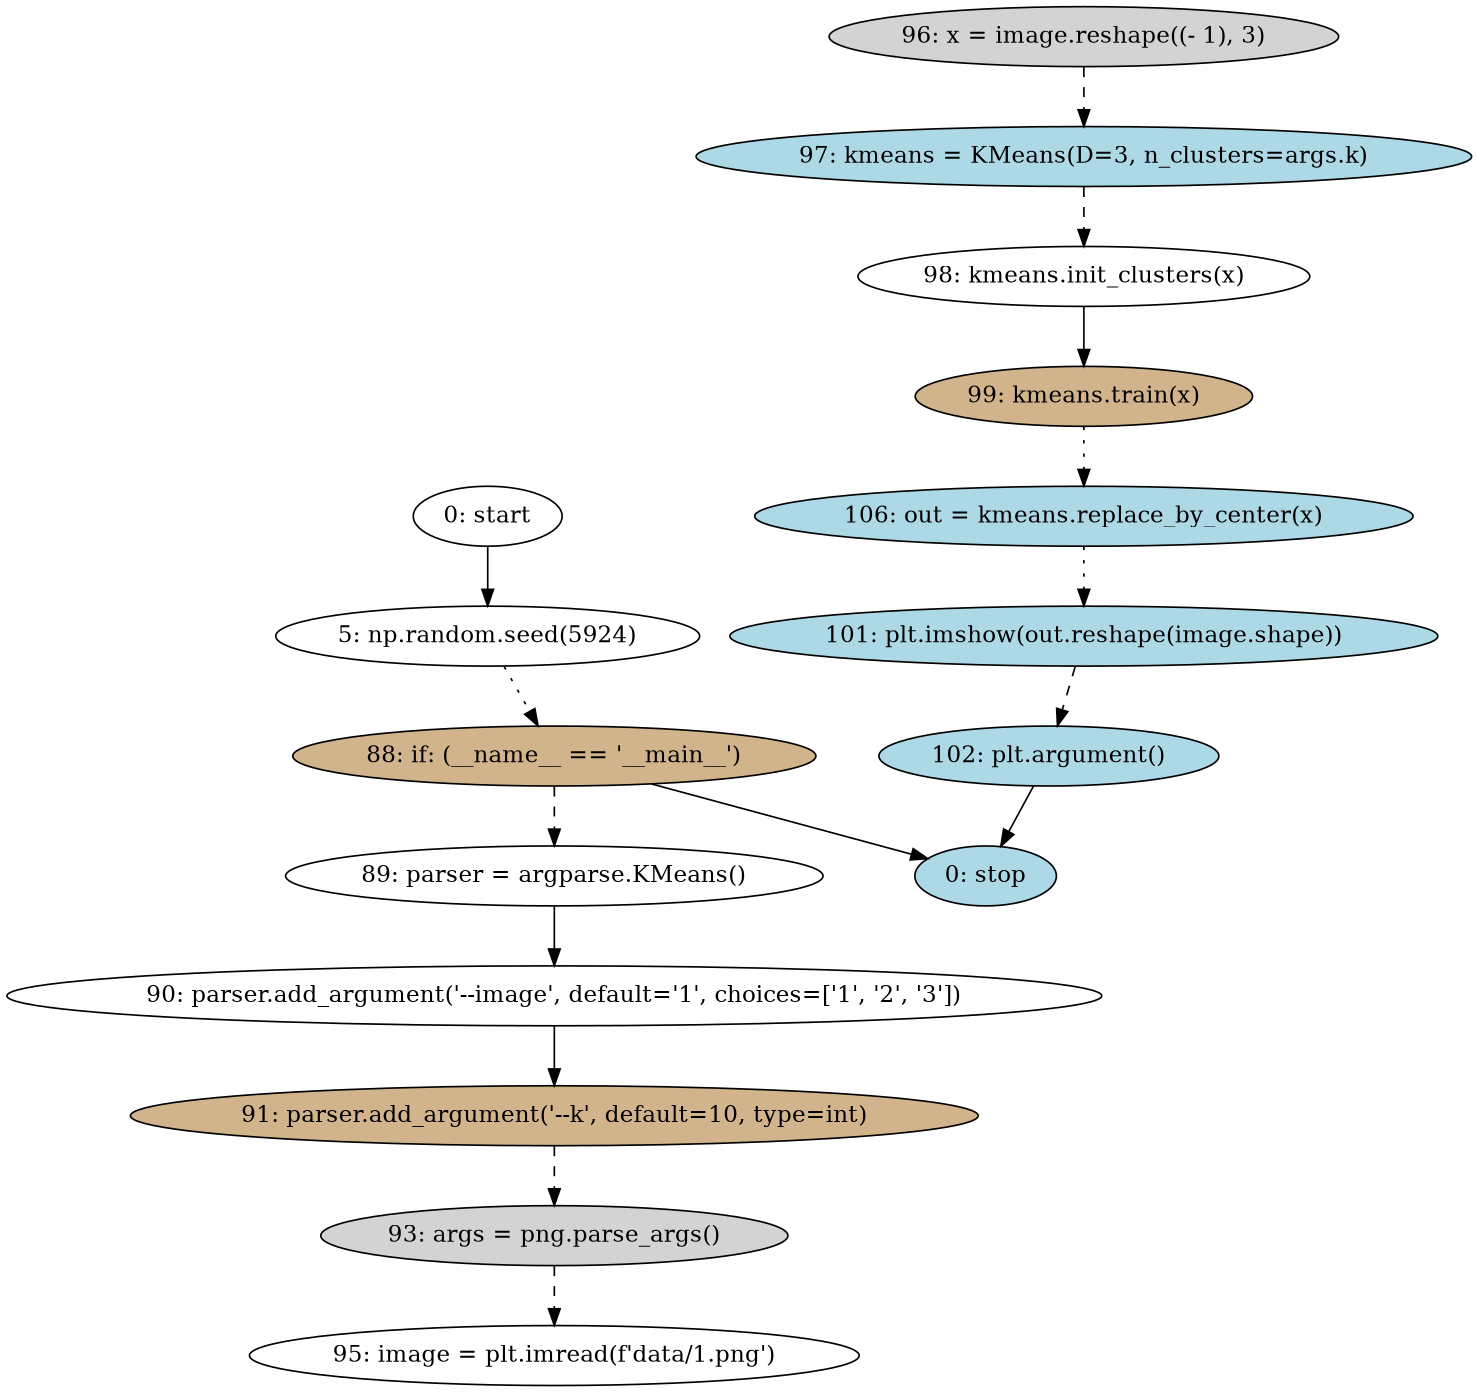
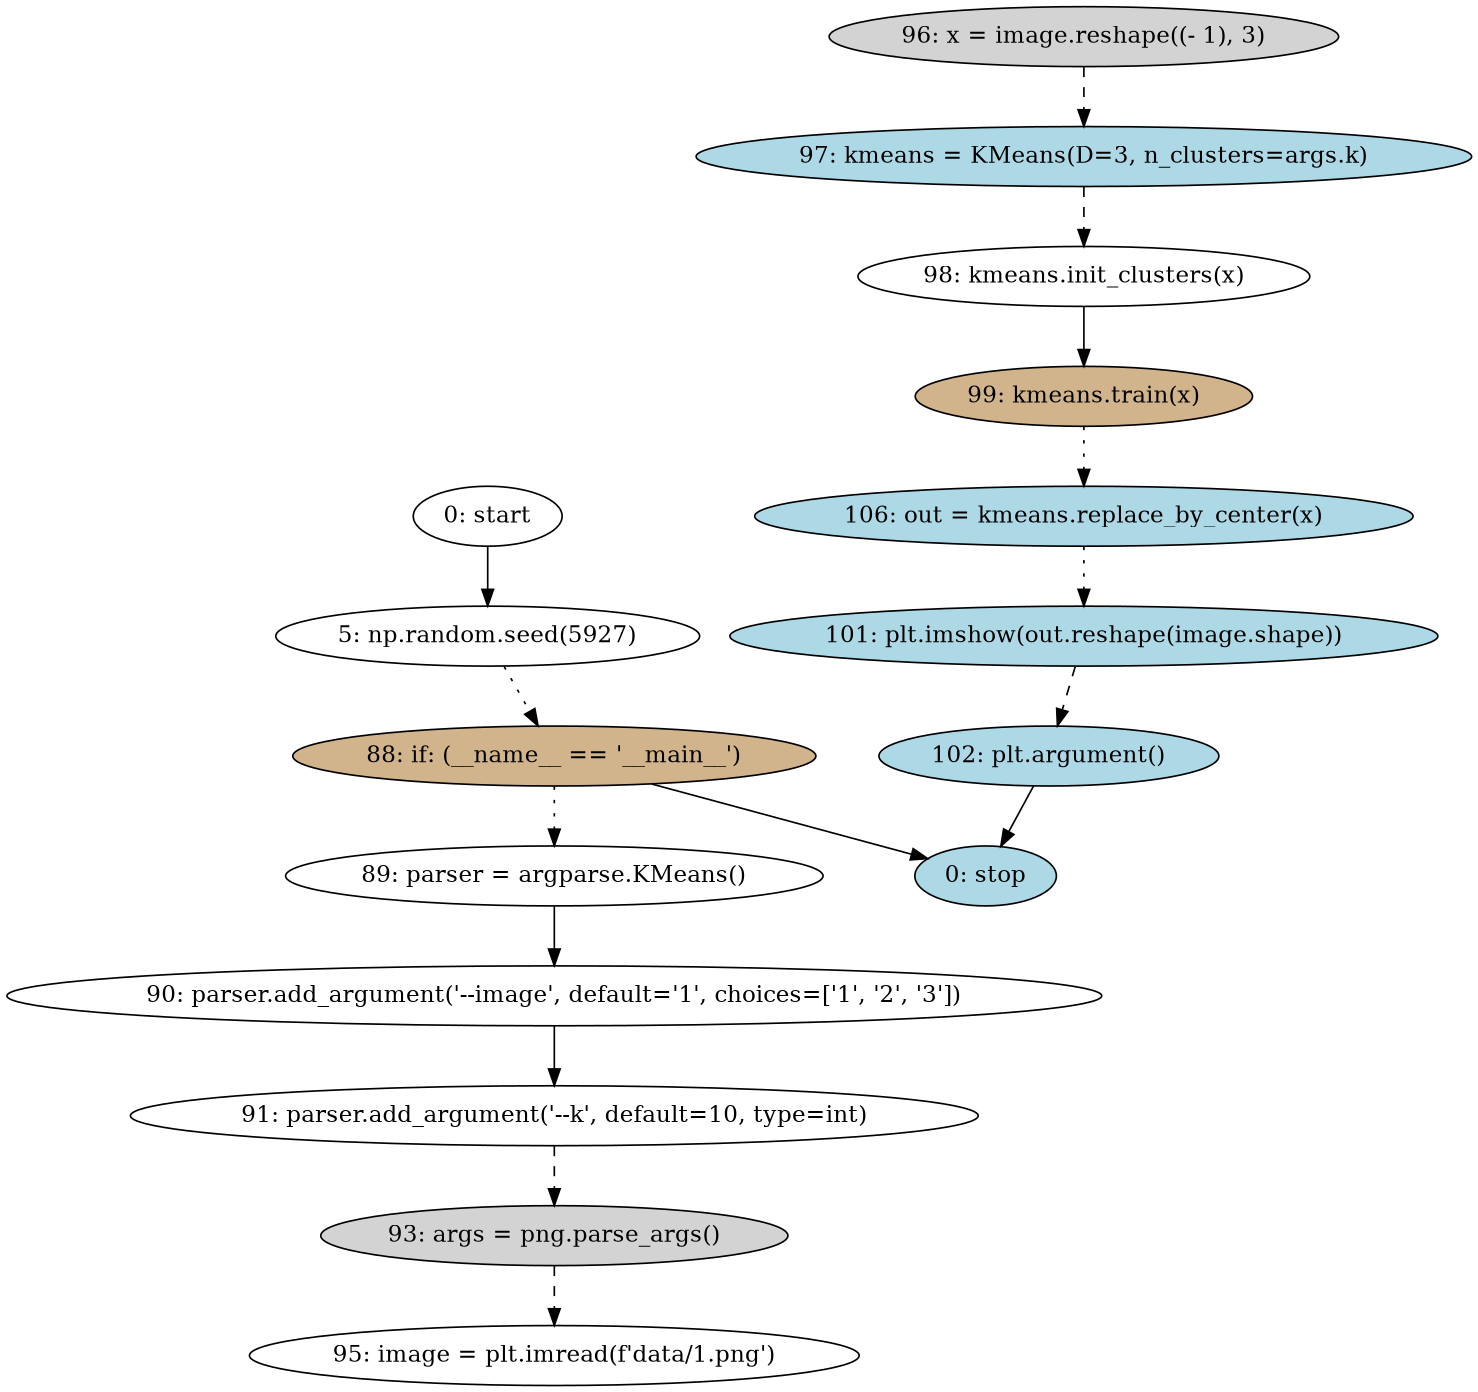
(488, 636) -> (488, 636)
(554, 808) -> (554, 808)
(554, 1116) -> (554, 1116)
